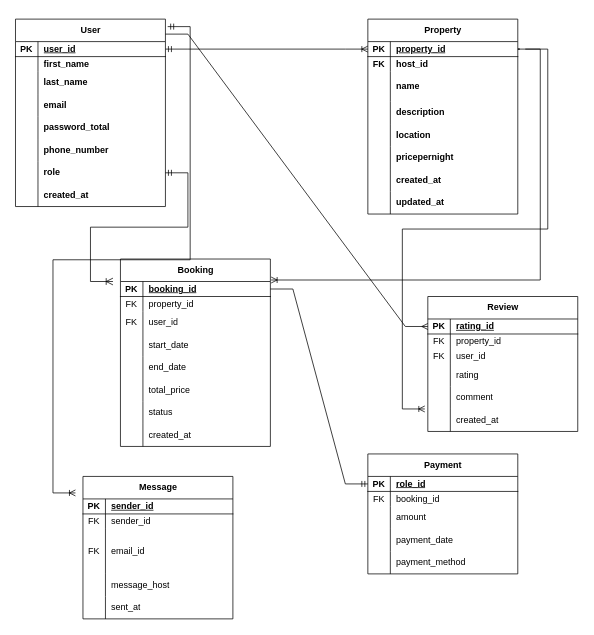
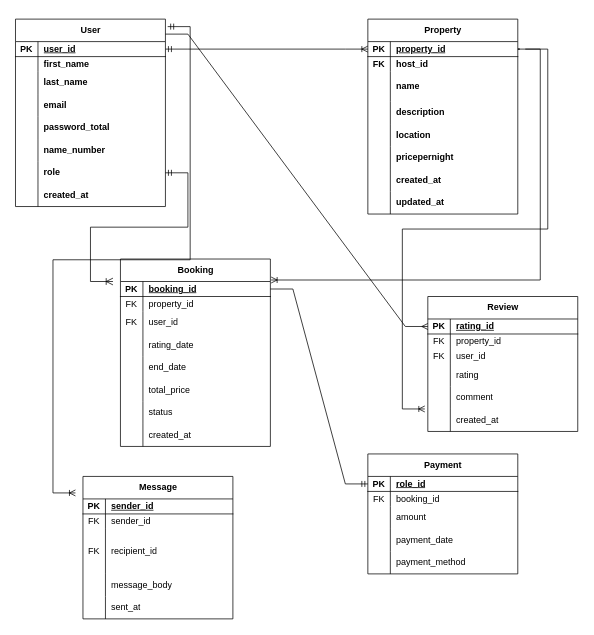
(74, 150) -> (72, 150)
(174, 345) -> (175, 345)
(128, 552) -> (138, 552)
(142, 585) -> (142, 585)
